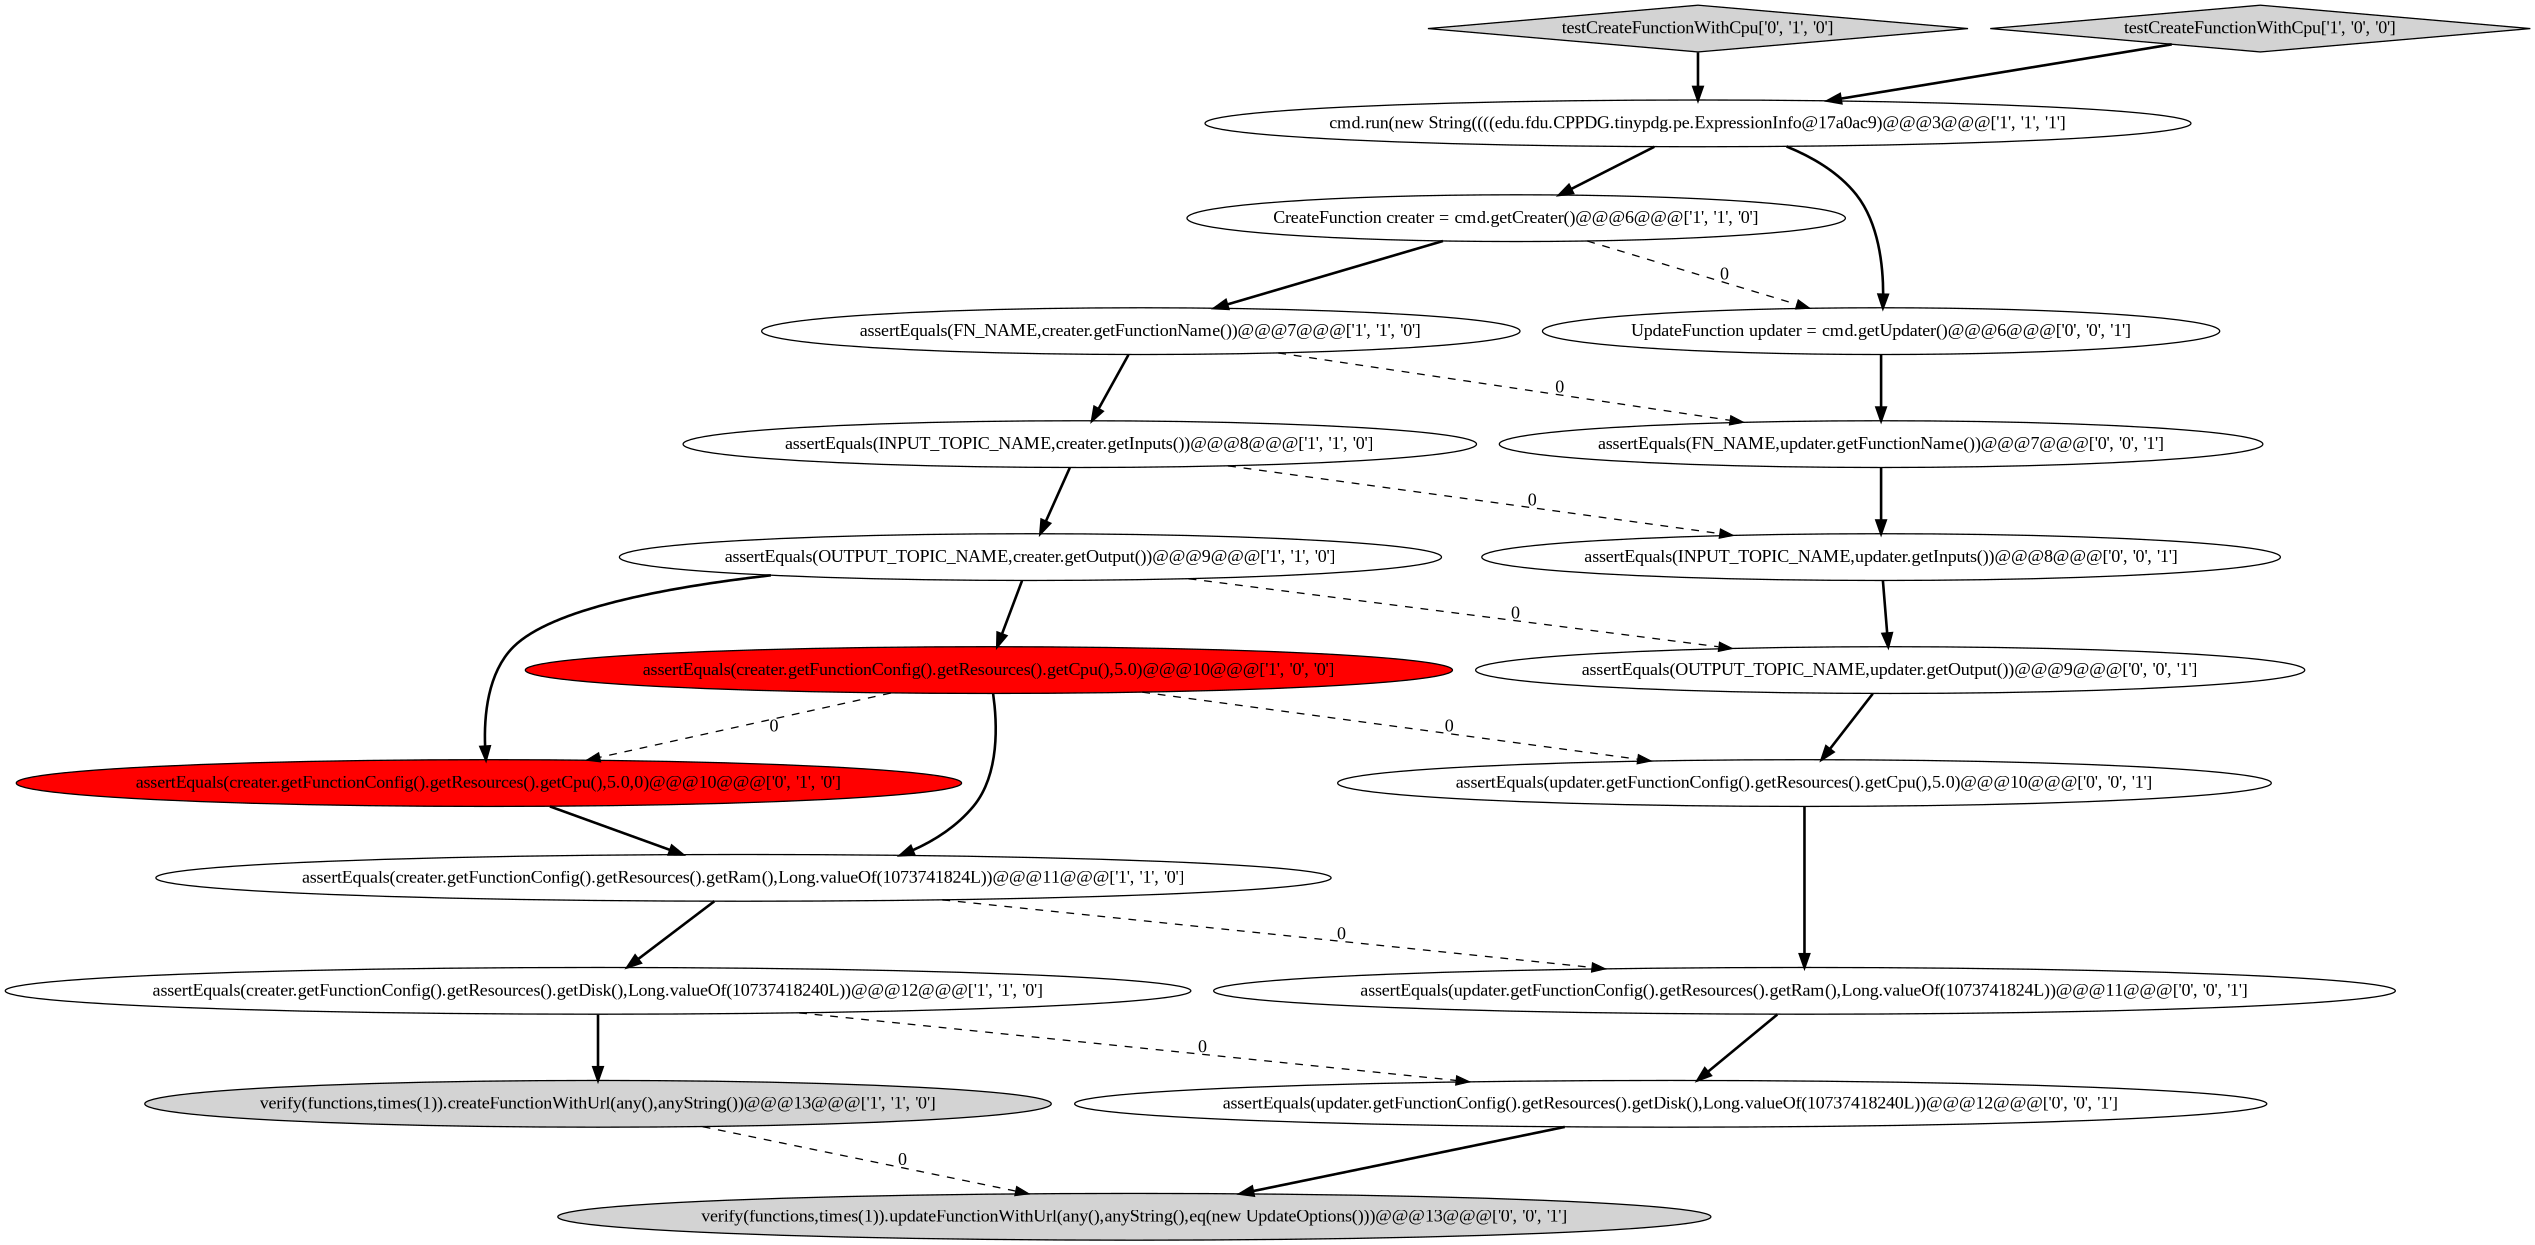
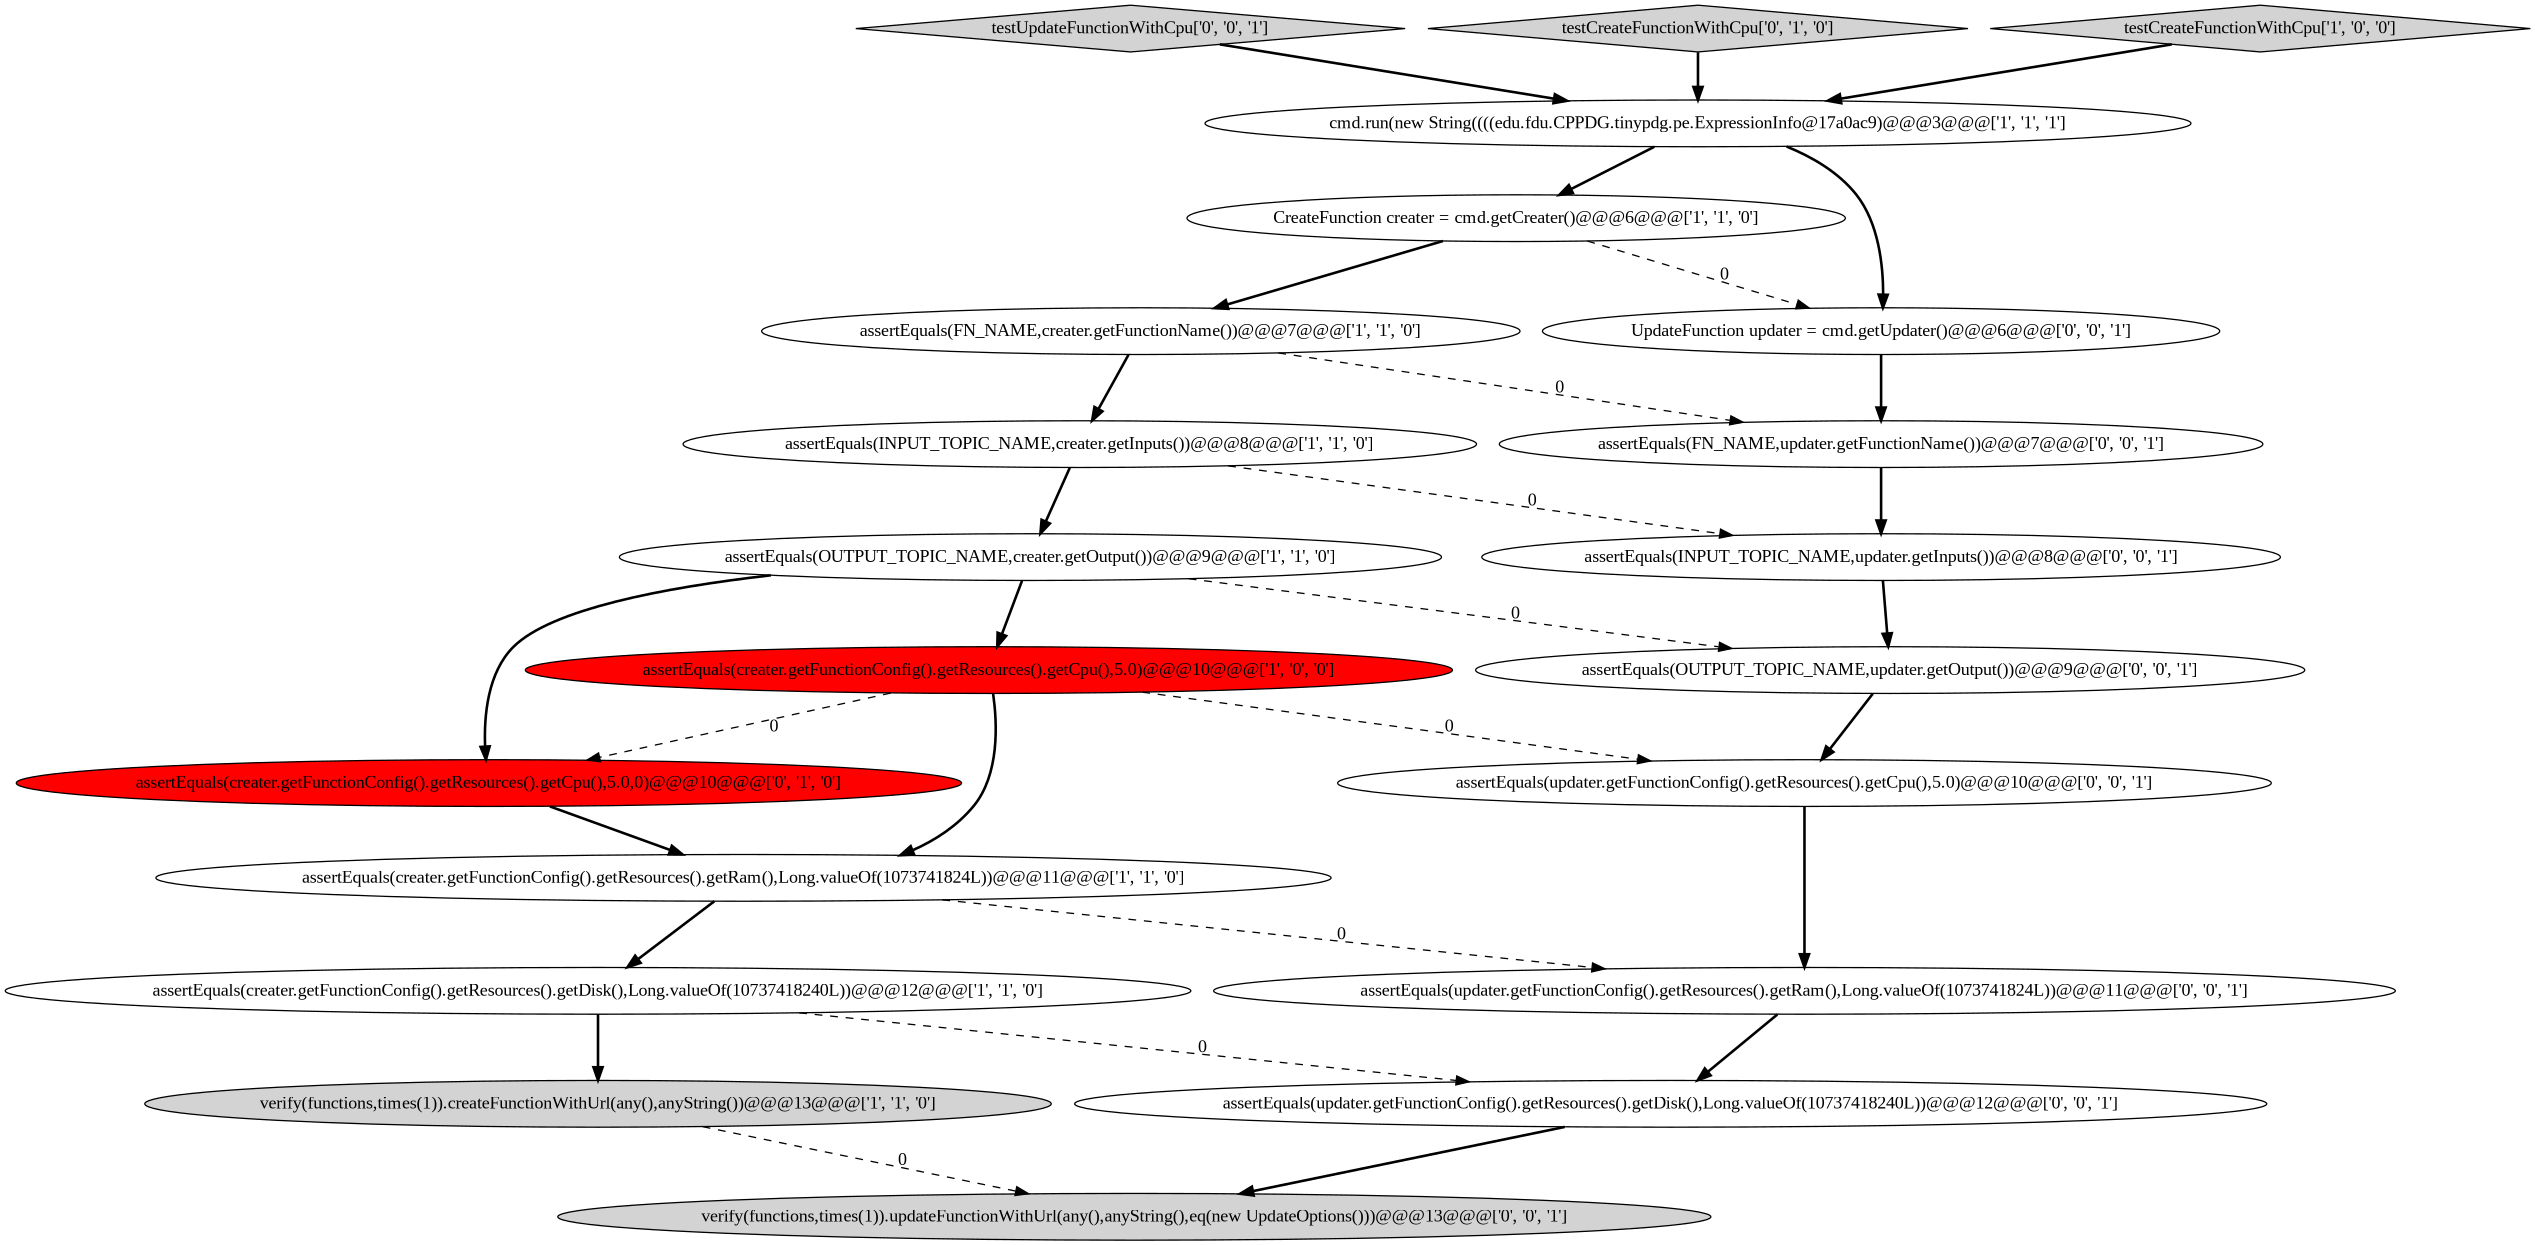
none -> (1130, 29)
